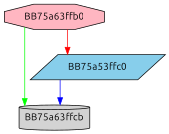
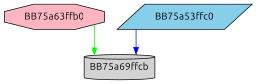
(68, 38) -> none
(54, 118) -> (120, 67)
